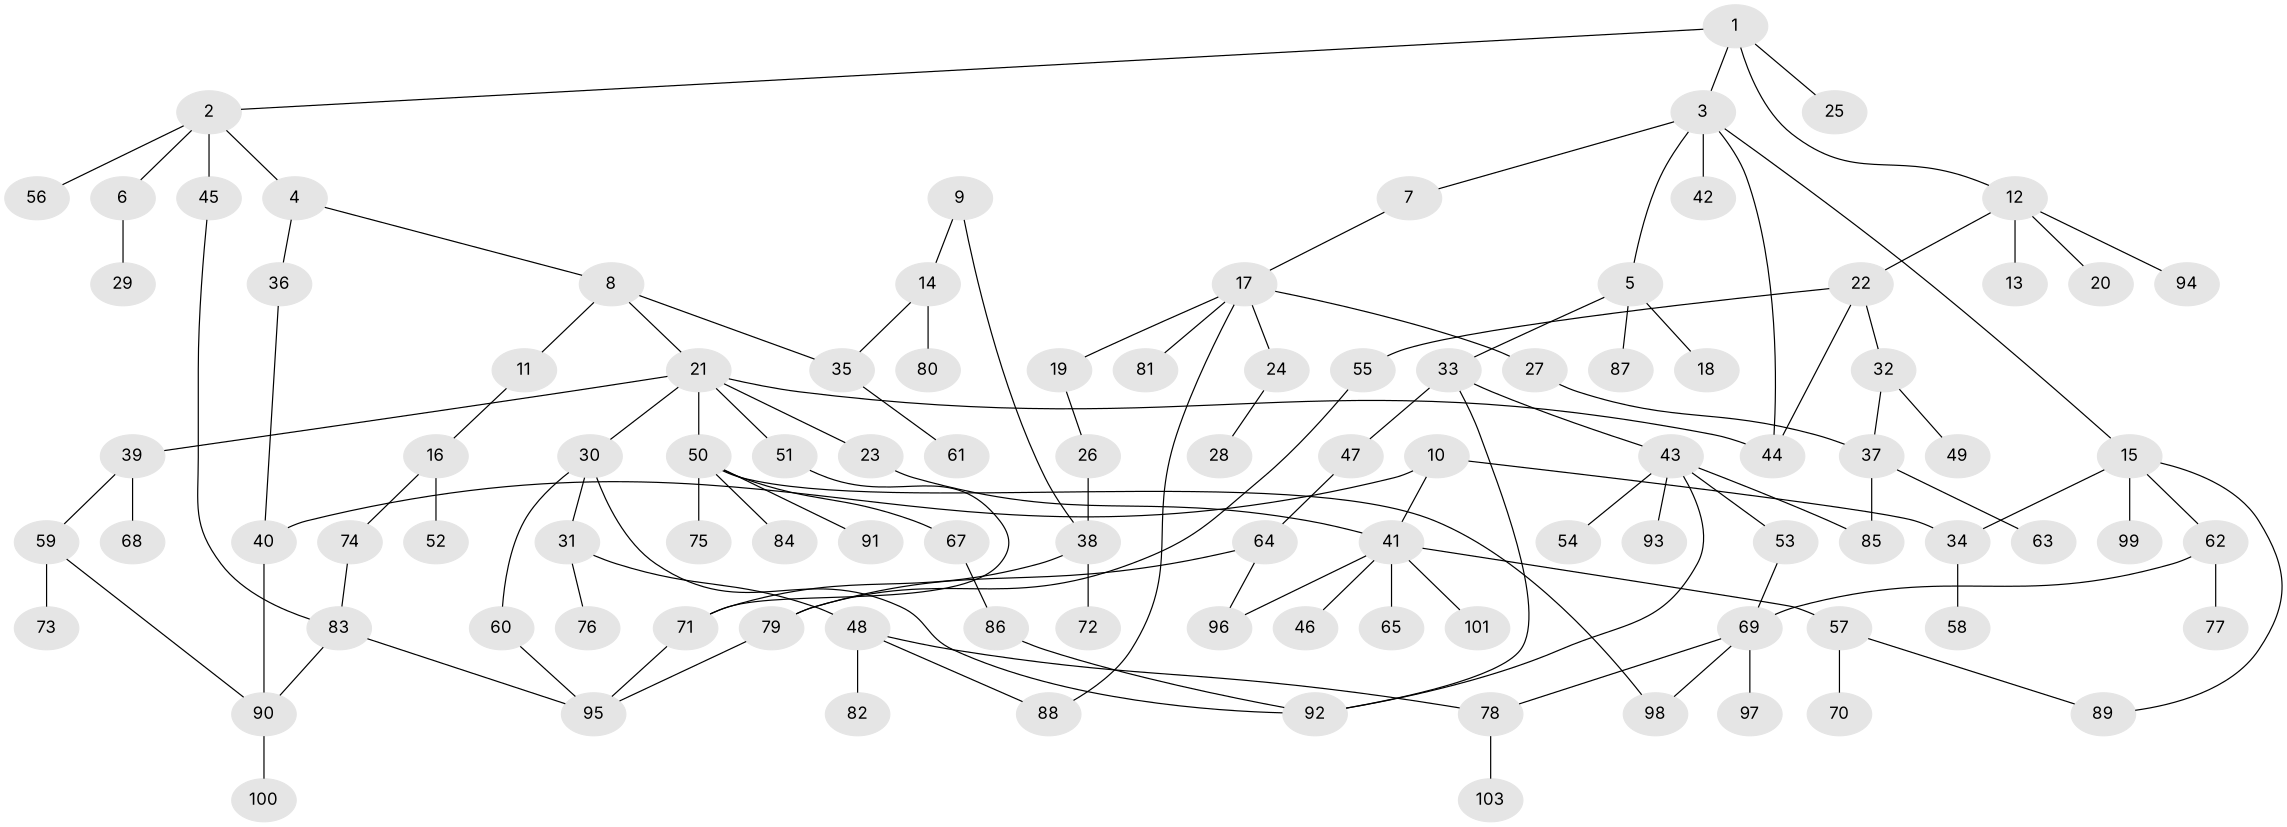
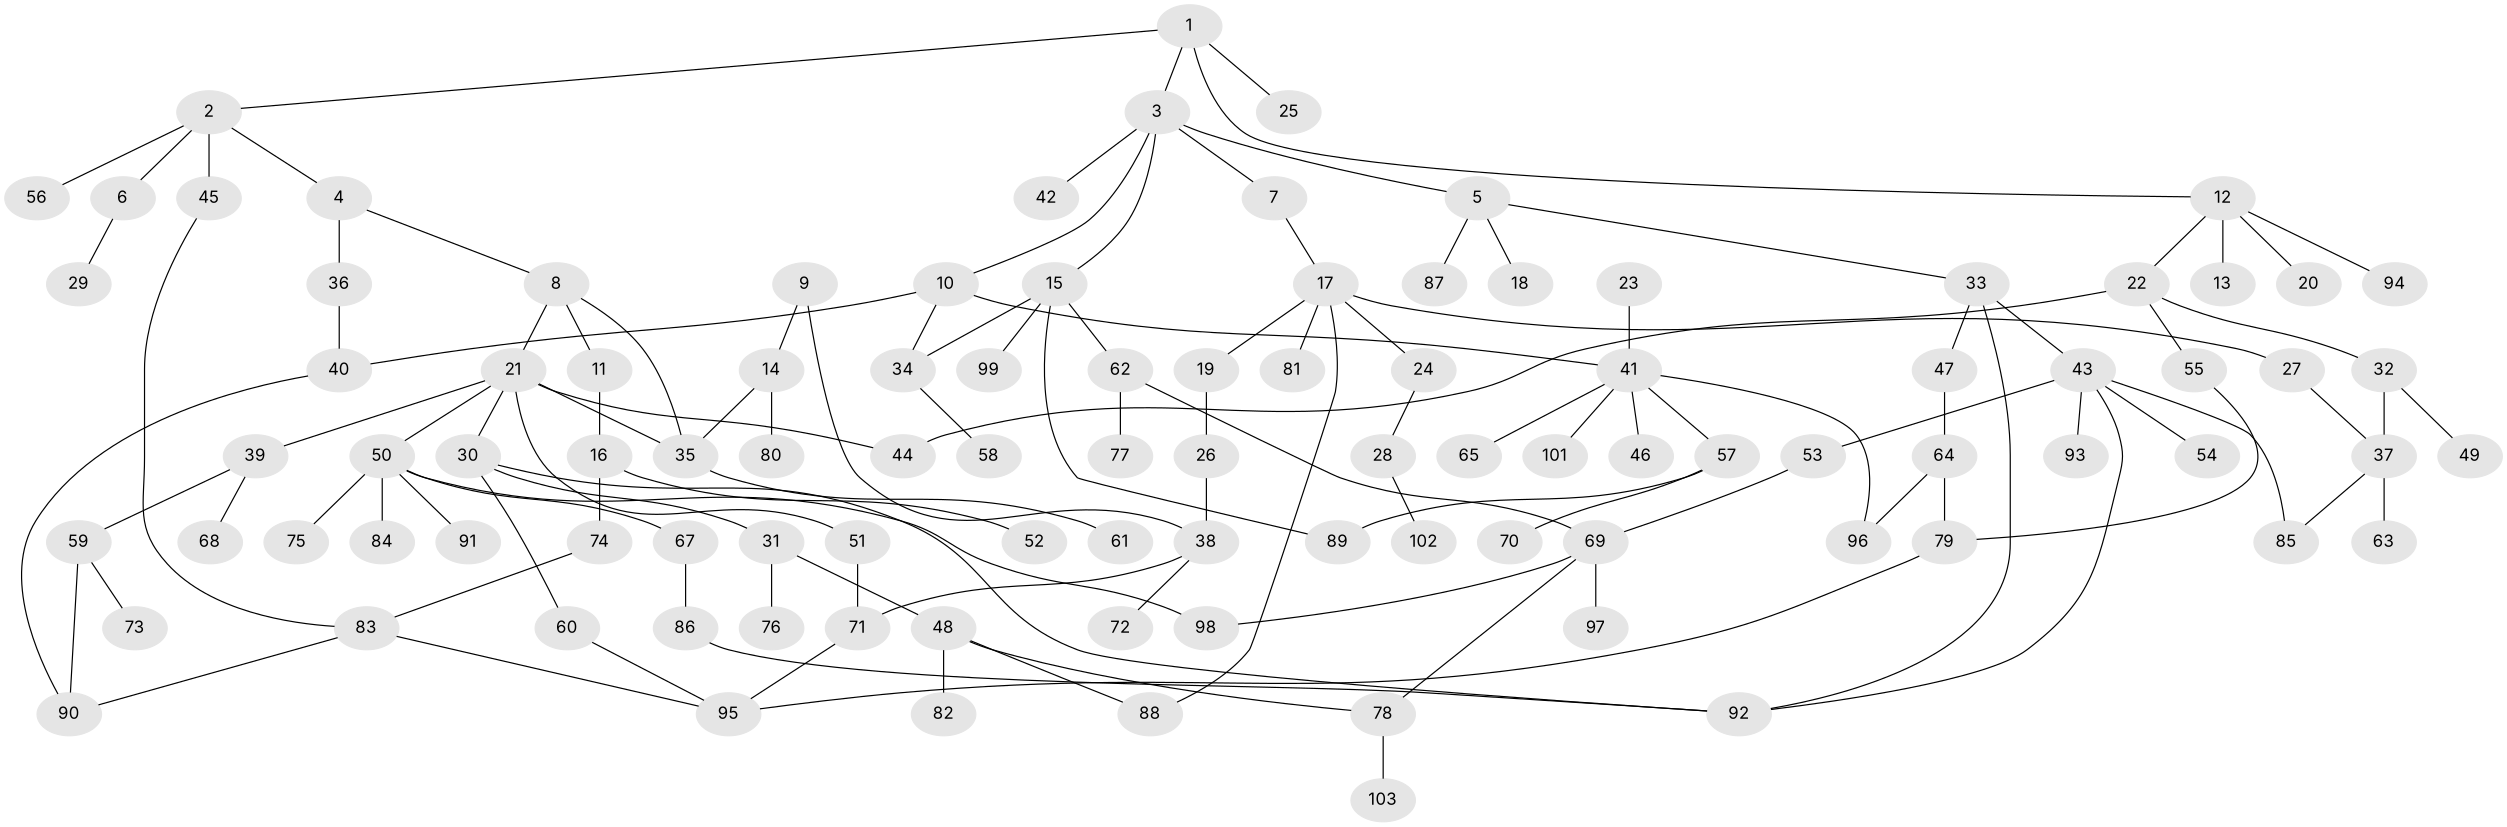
(1769, 278) -> (1080, 226)
(785, 413) -> (609, 418)
none -> (1424, 542)
(264, 800) -> none
